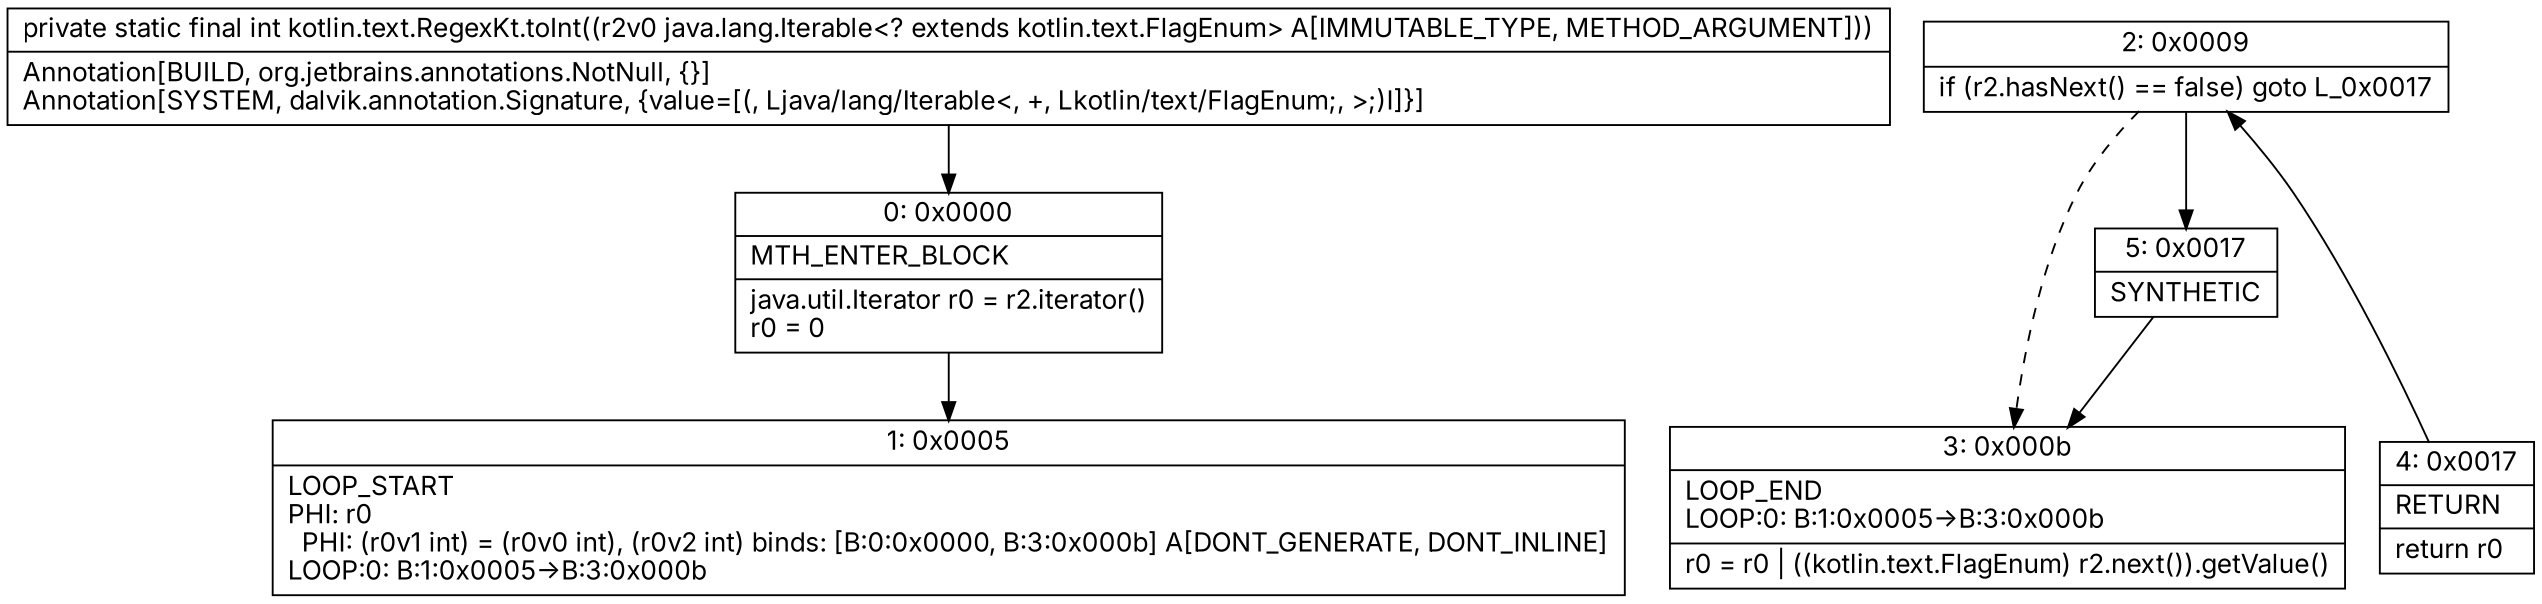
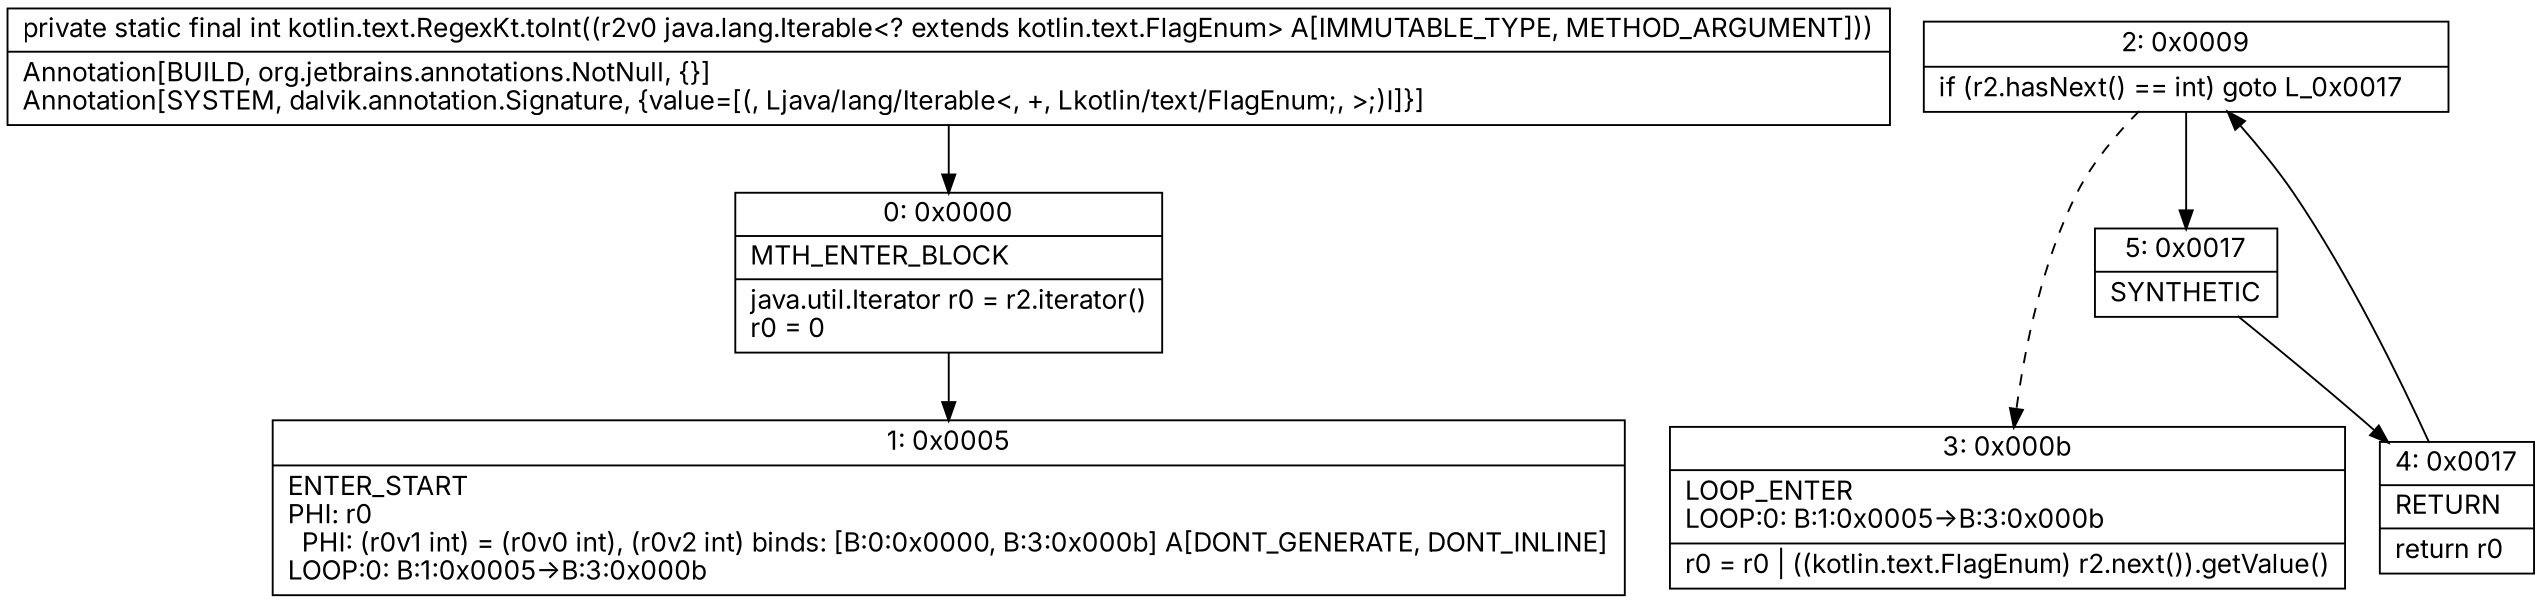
(2186, 88) -> (2171, 88)
(2117, 365) -> (2306, 372)
(371, 487) -> (379, 487)
(1754, 492) -> (1770, 492)
